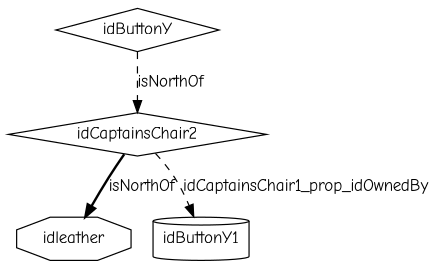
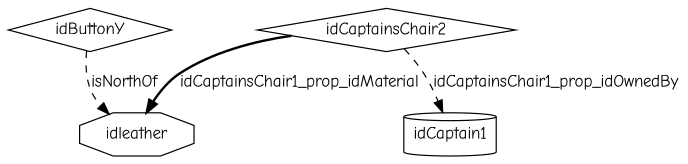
(137, 76) -> (88, 80)
(142, 187) -> (299, 82)
(201, 239) -> (450, 134)
